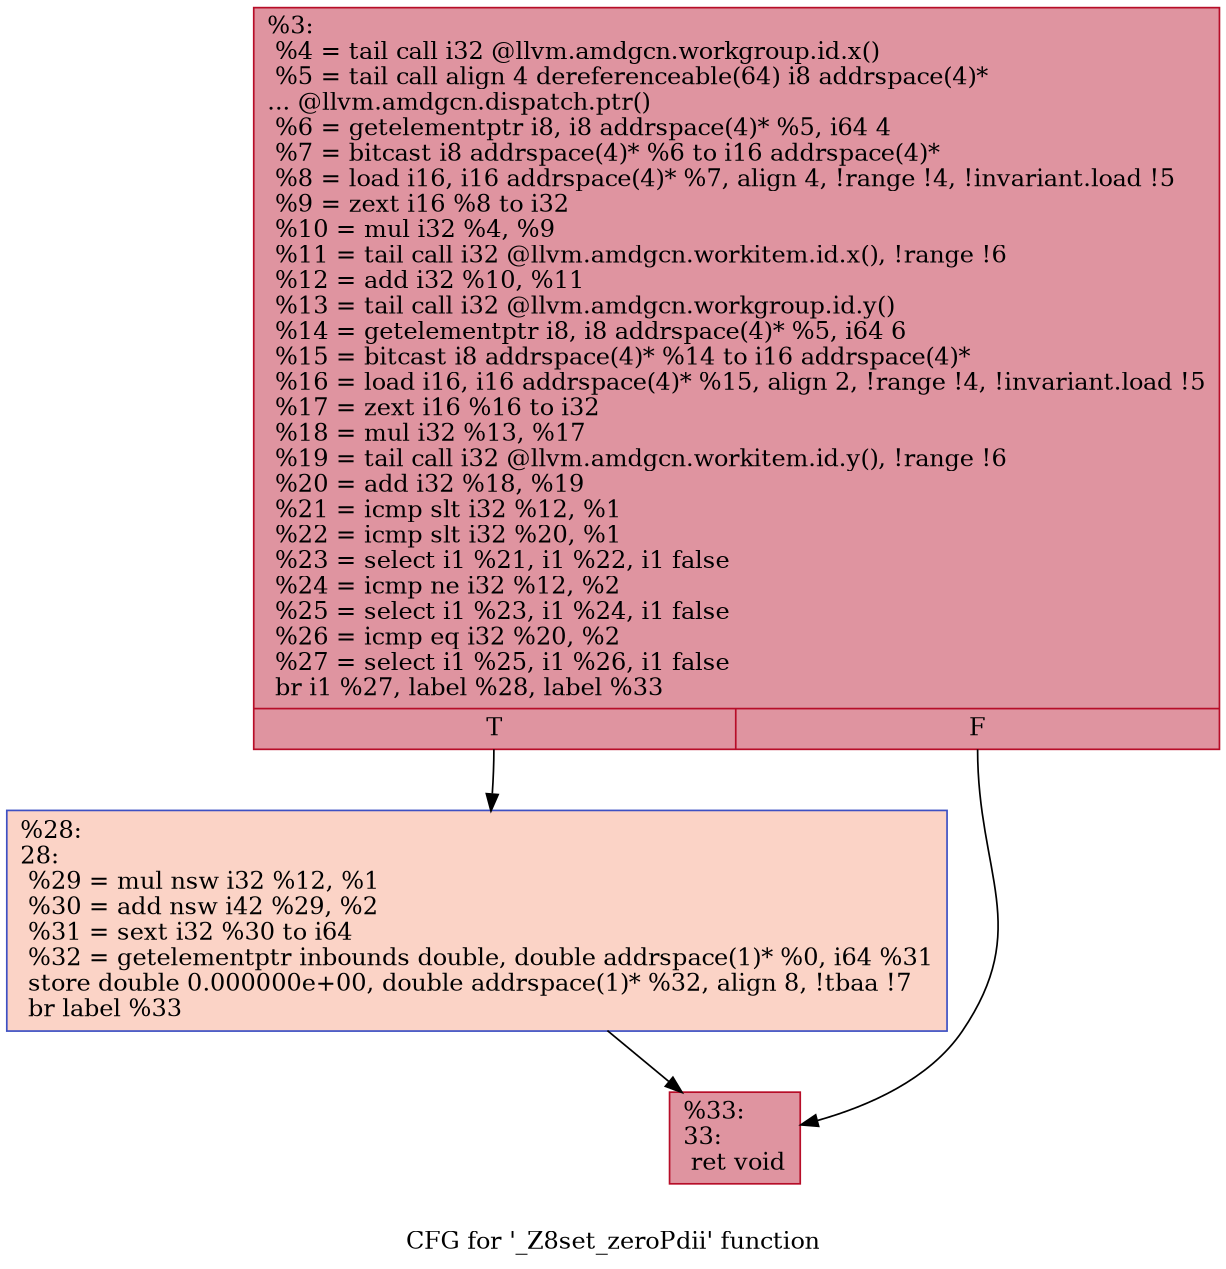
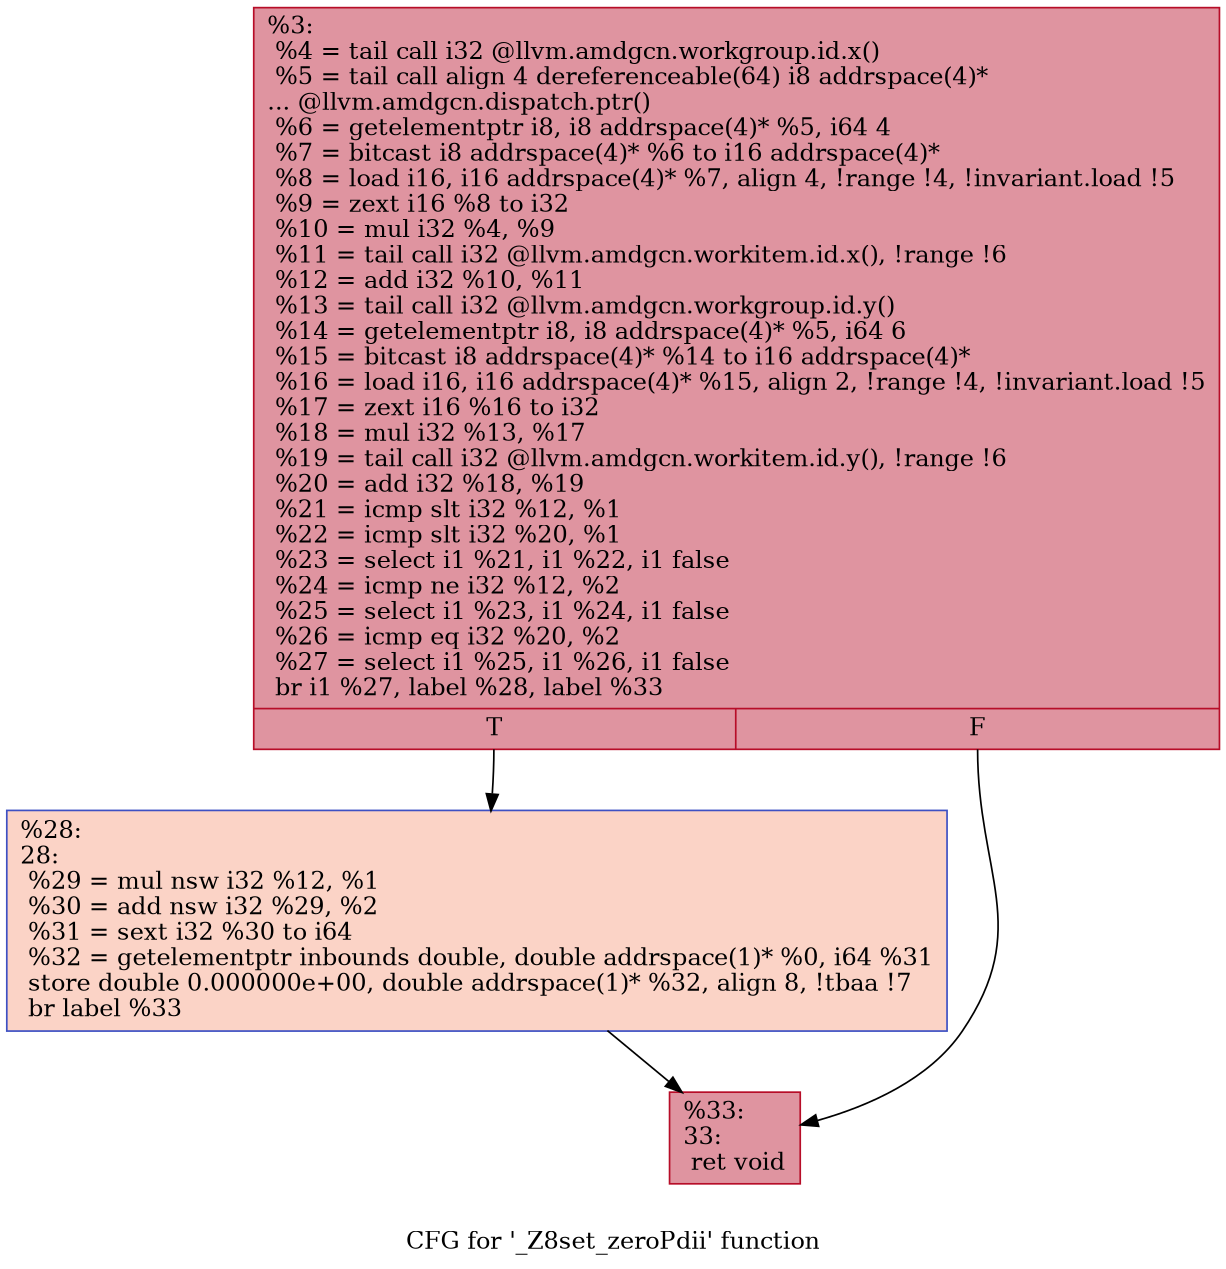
(199, 907) -> (199, 907)
